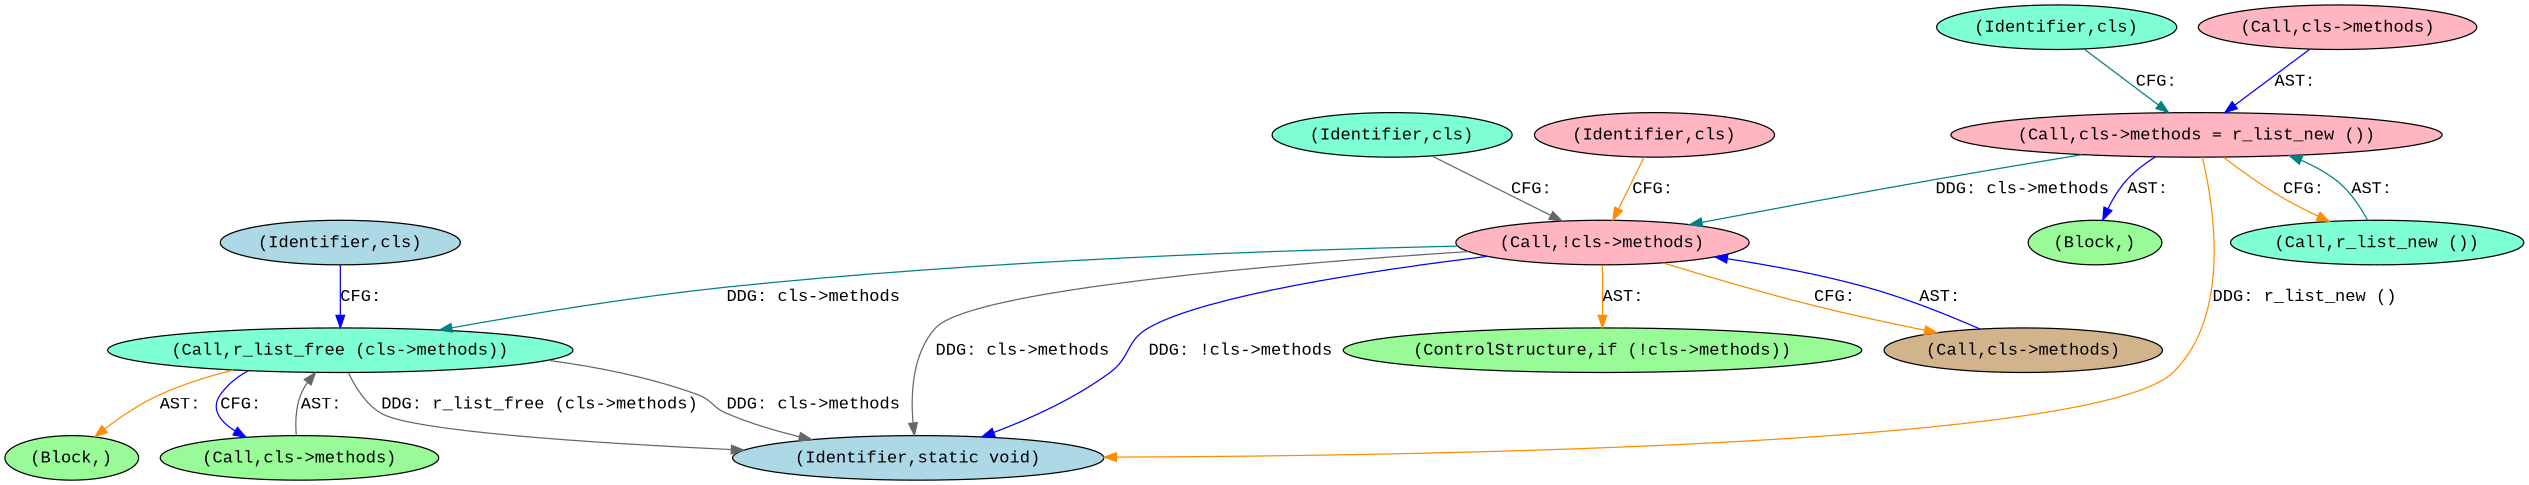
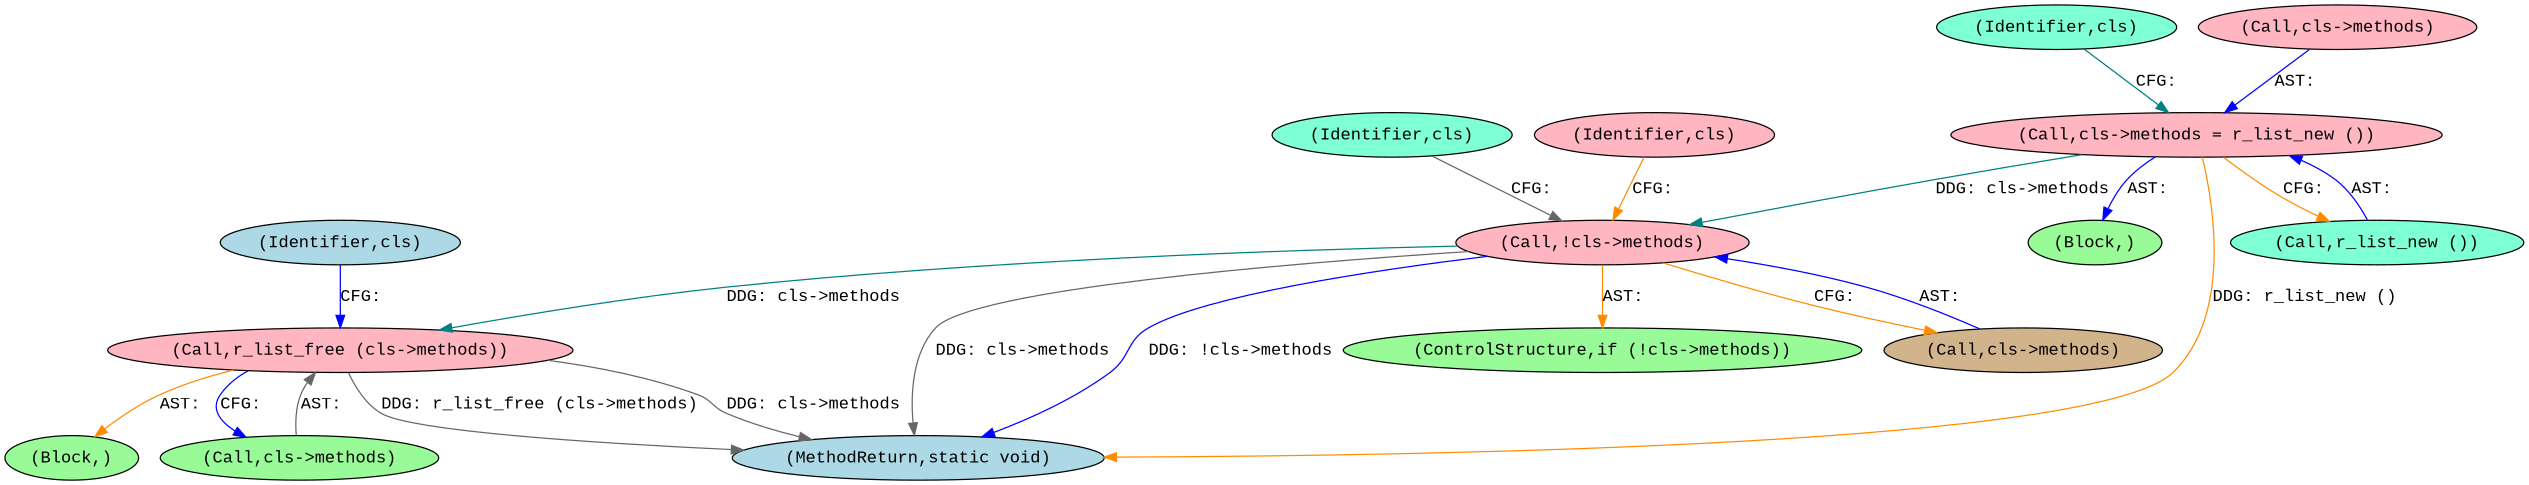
(2340, 184) -> (2340, 184)
(340, 350) -> (340, 350)
(918, 458) -> (918, 458)
